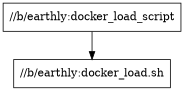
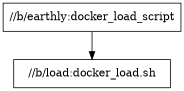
(92, 74) -> (92, 74)
